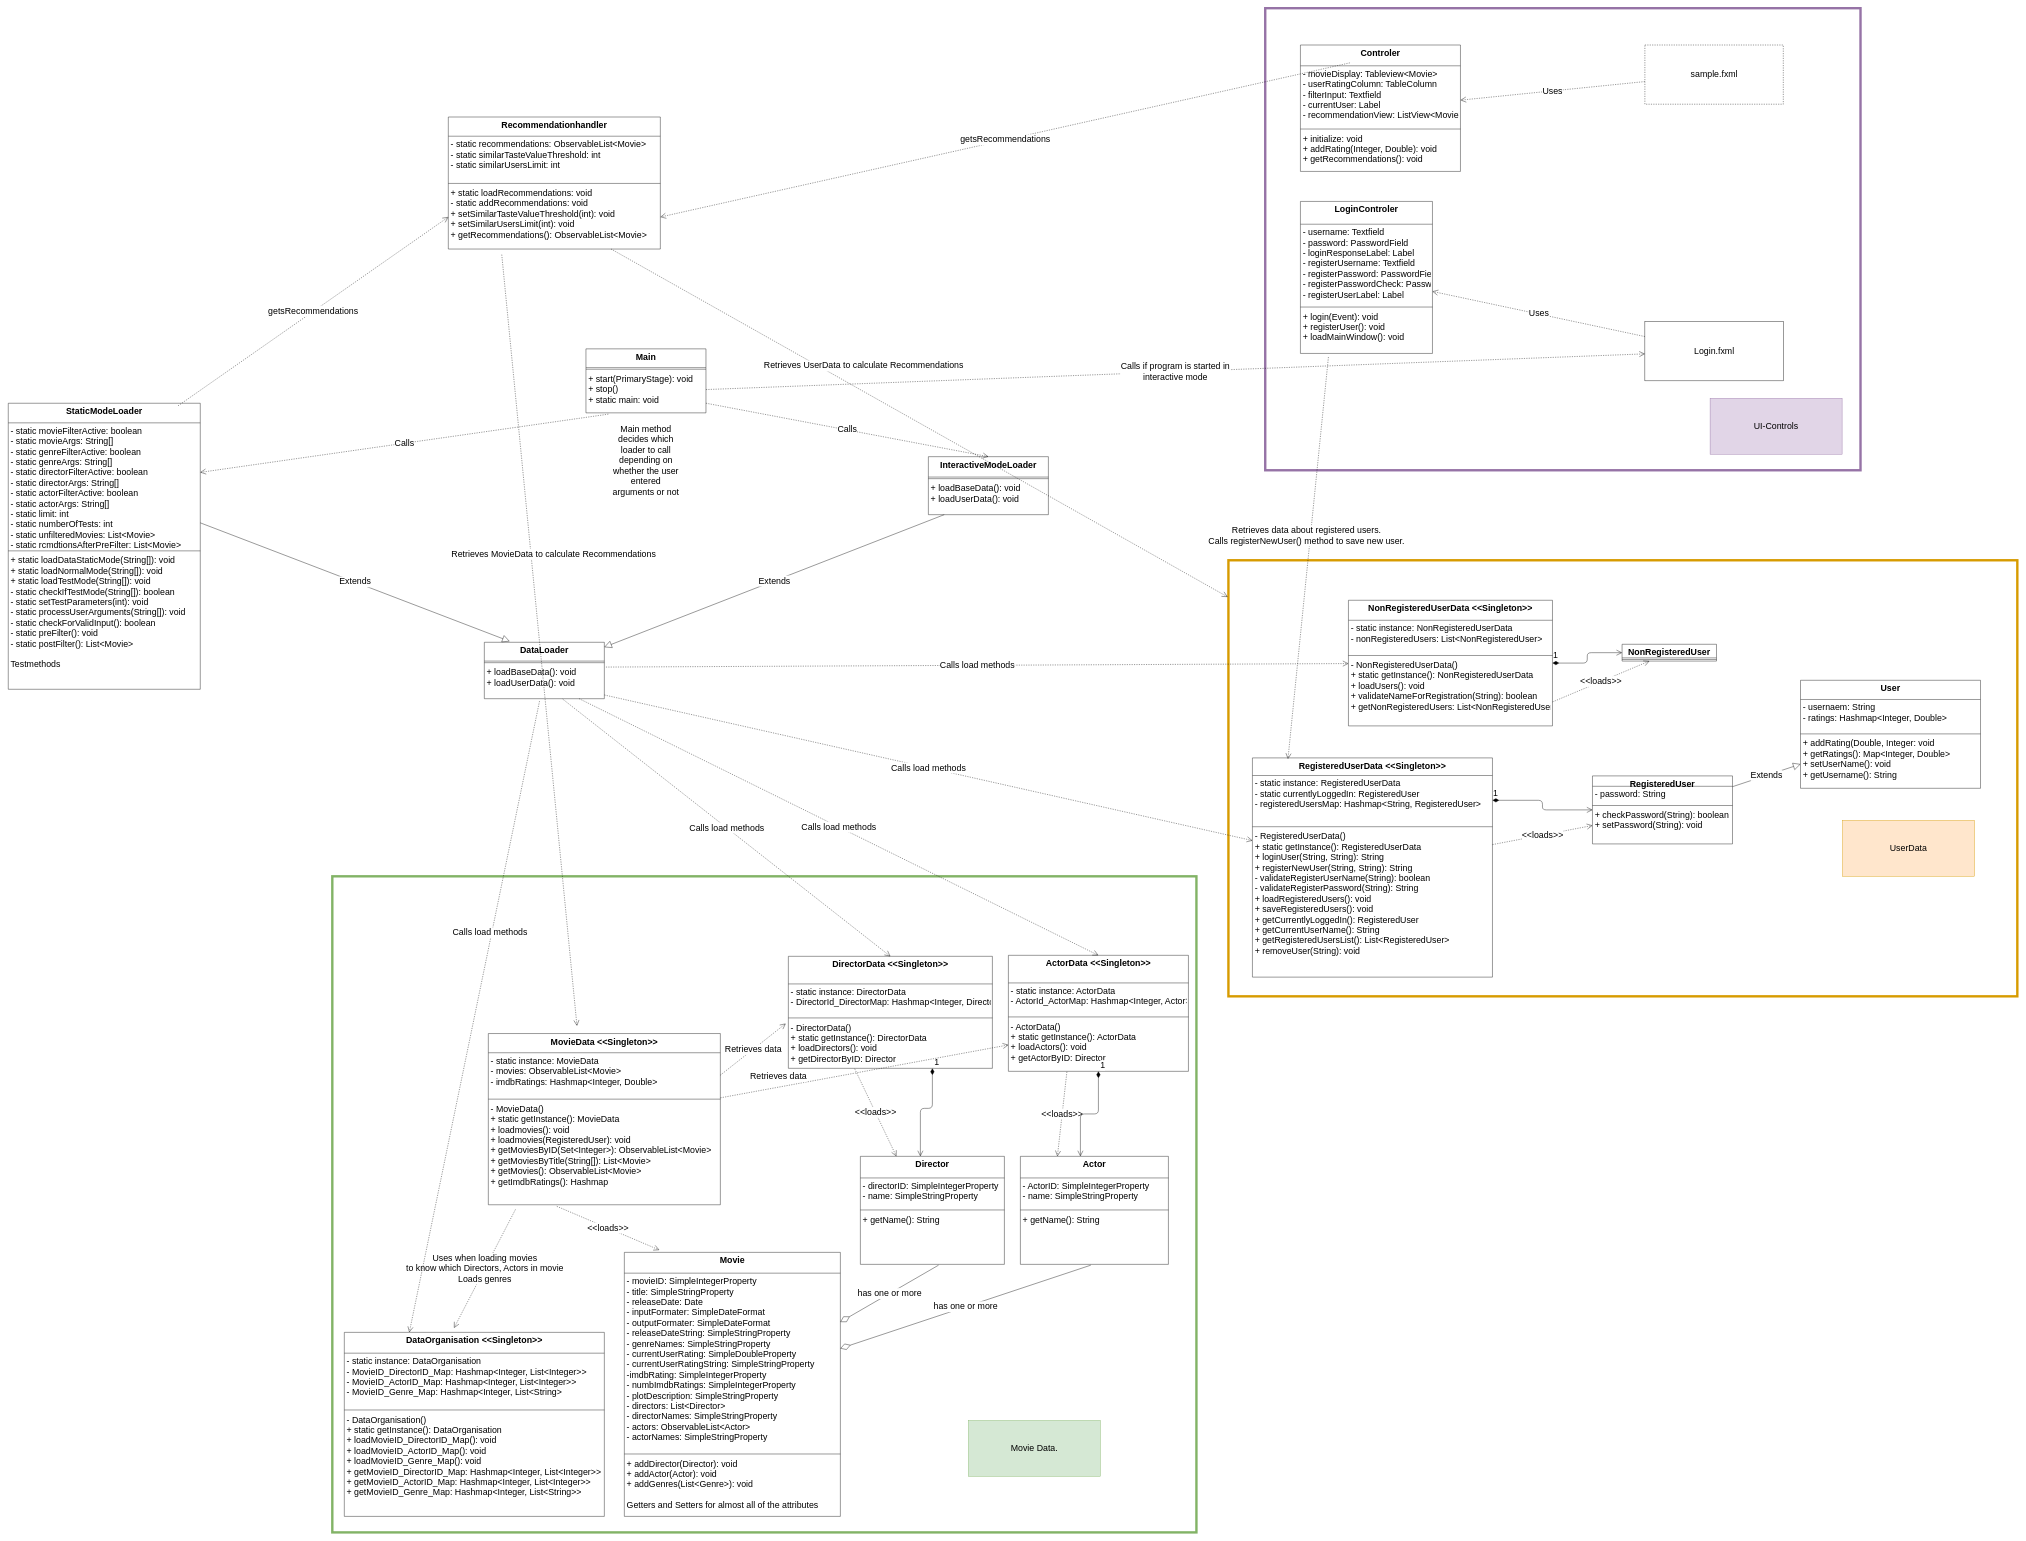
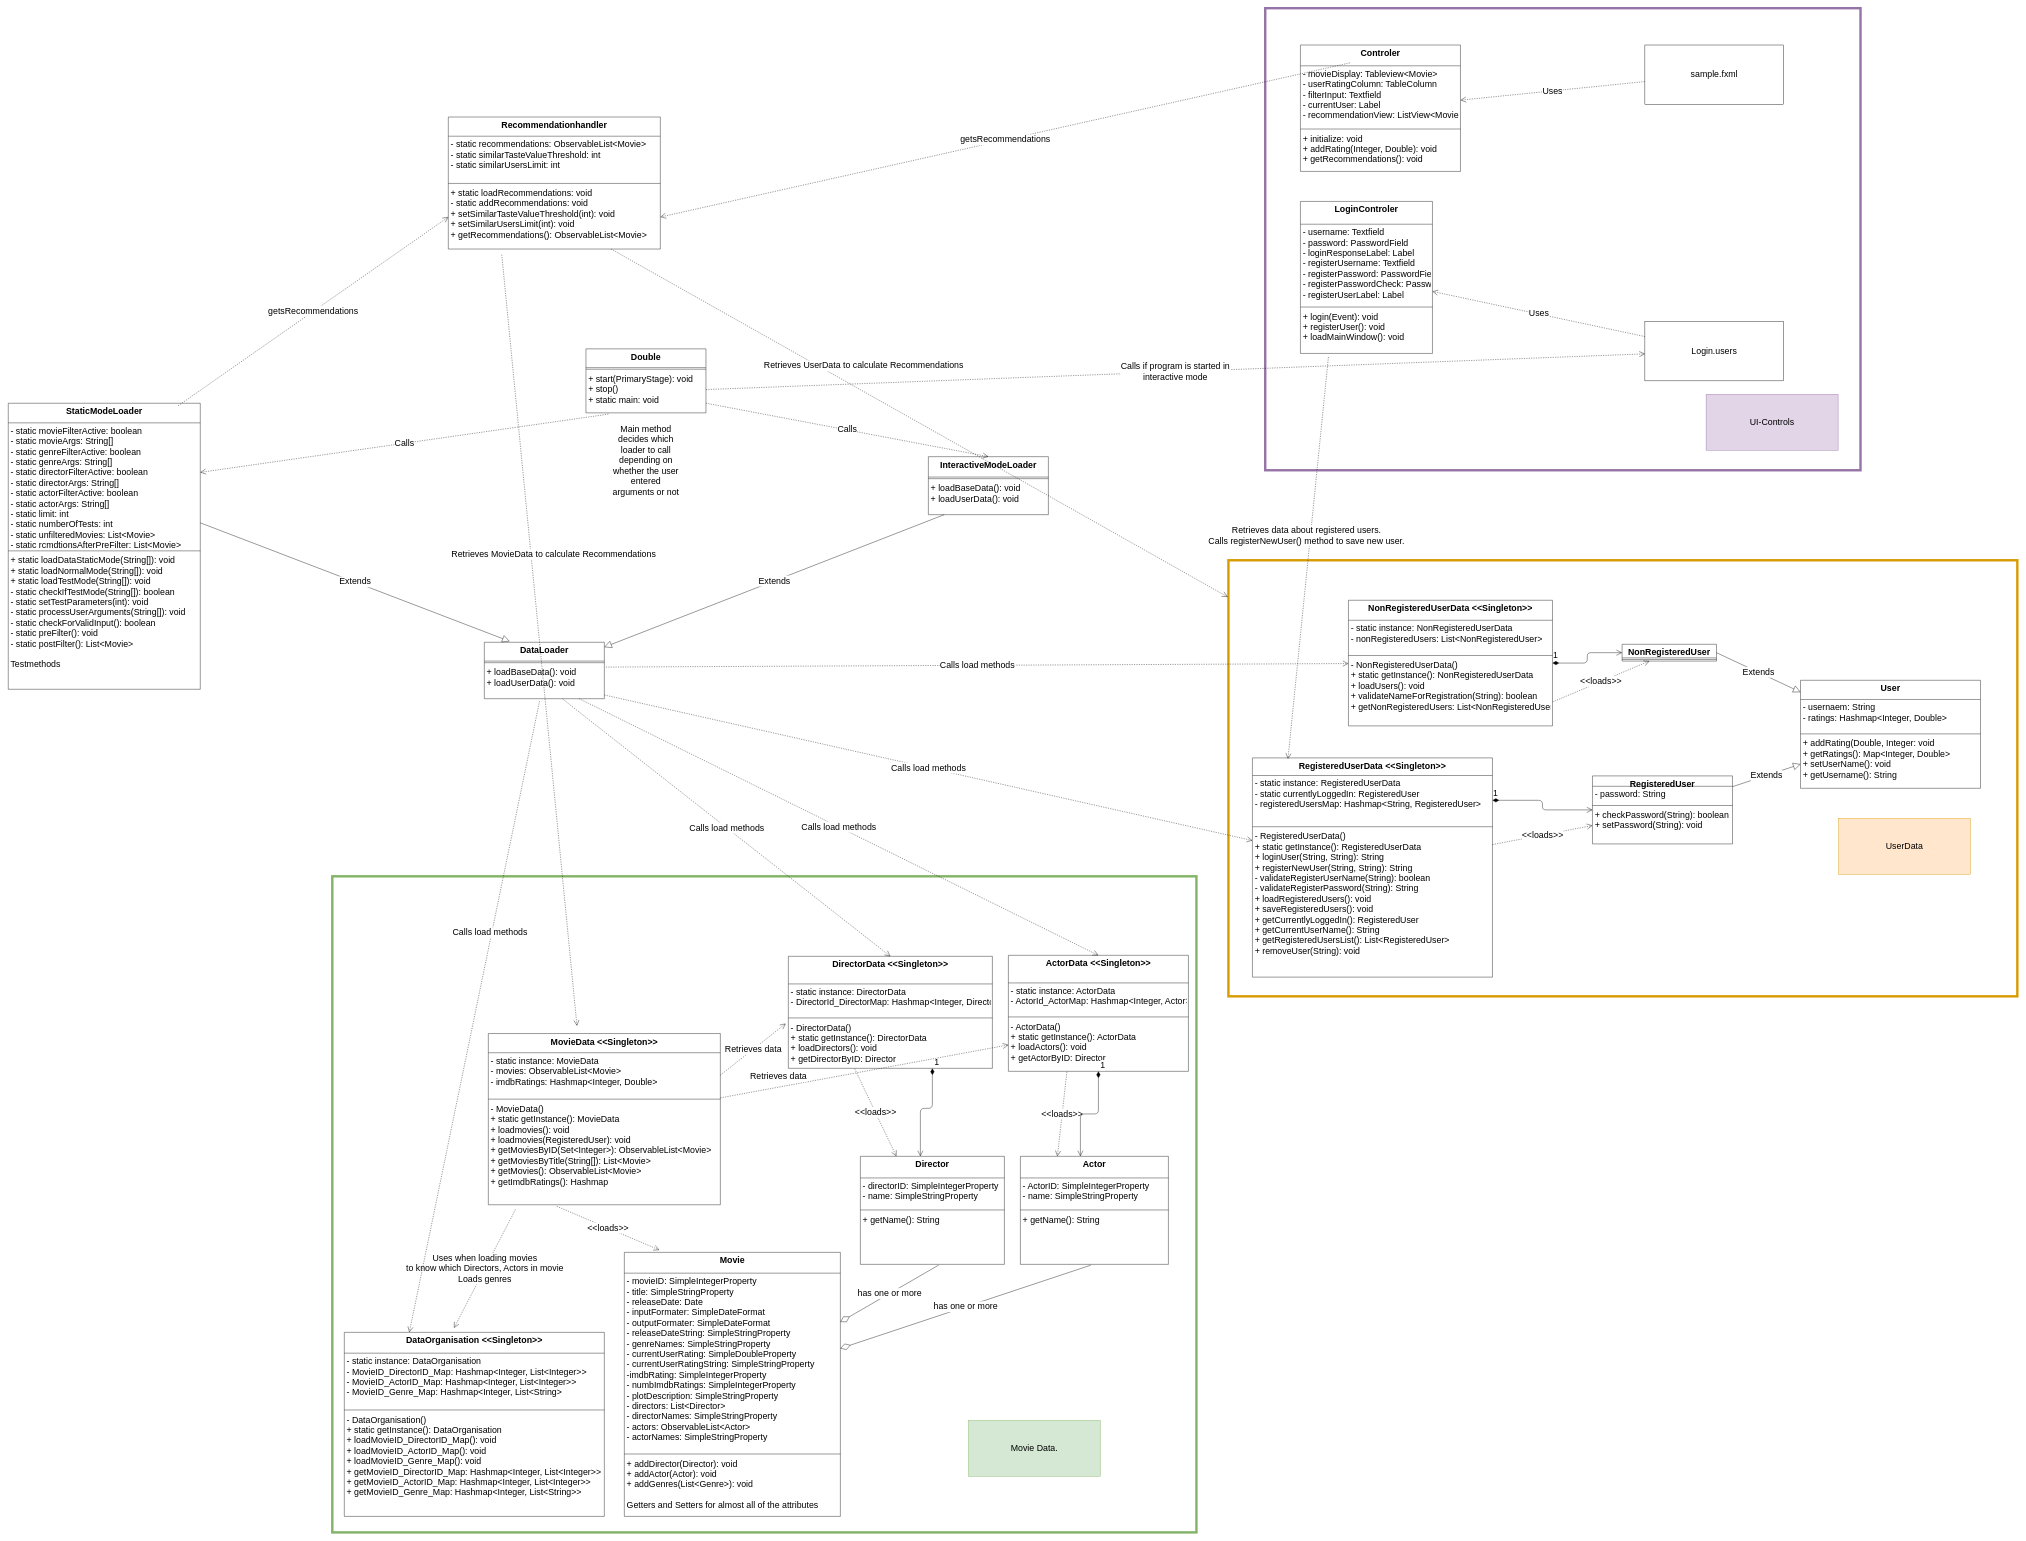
(1714, 75) -> (1714, 75)
(1714, 351) -> (1714, 351)
(646, 357) -> (646, 357)
(1776, 426) -> (1772, 422)
none -> (1756, 671)
(1908, 848) -> (1904, 846)
